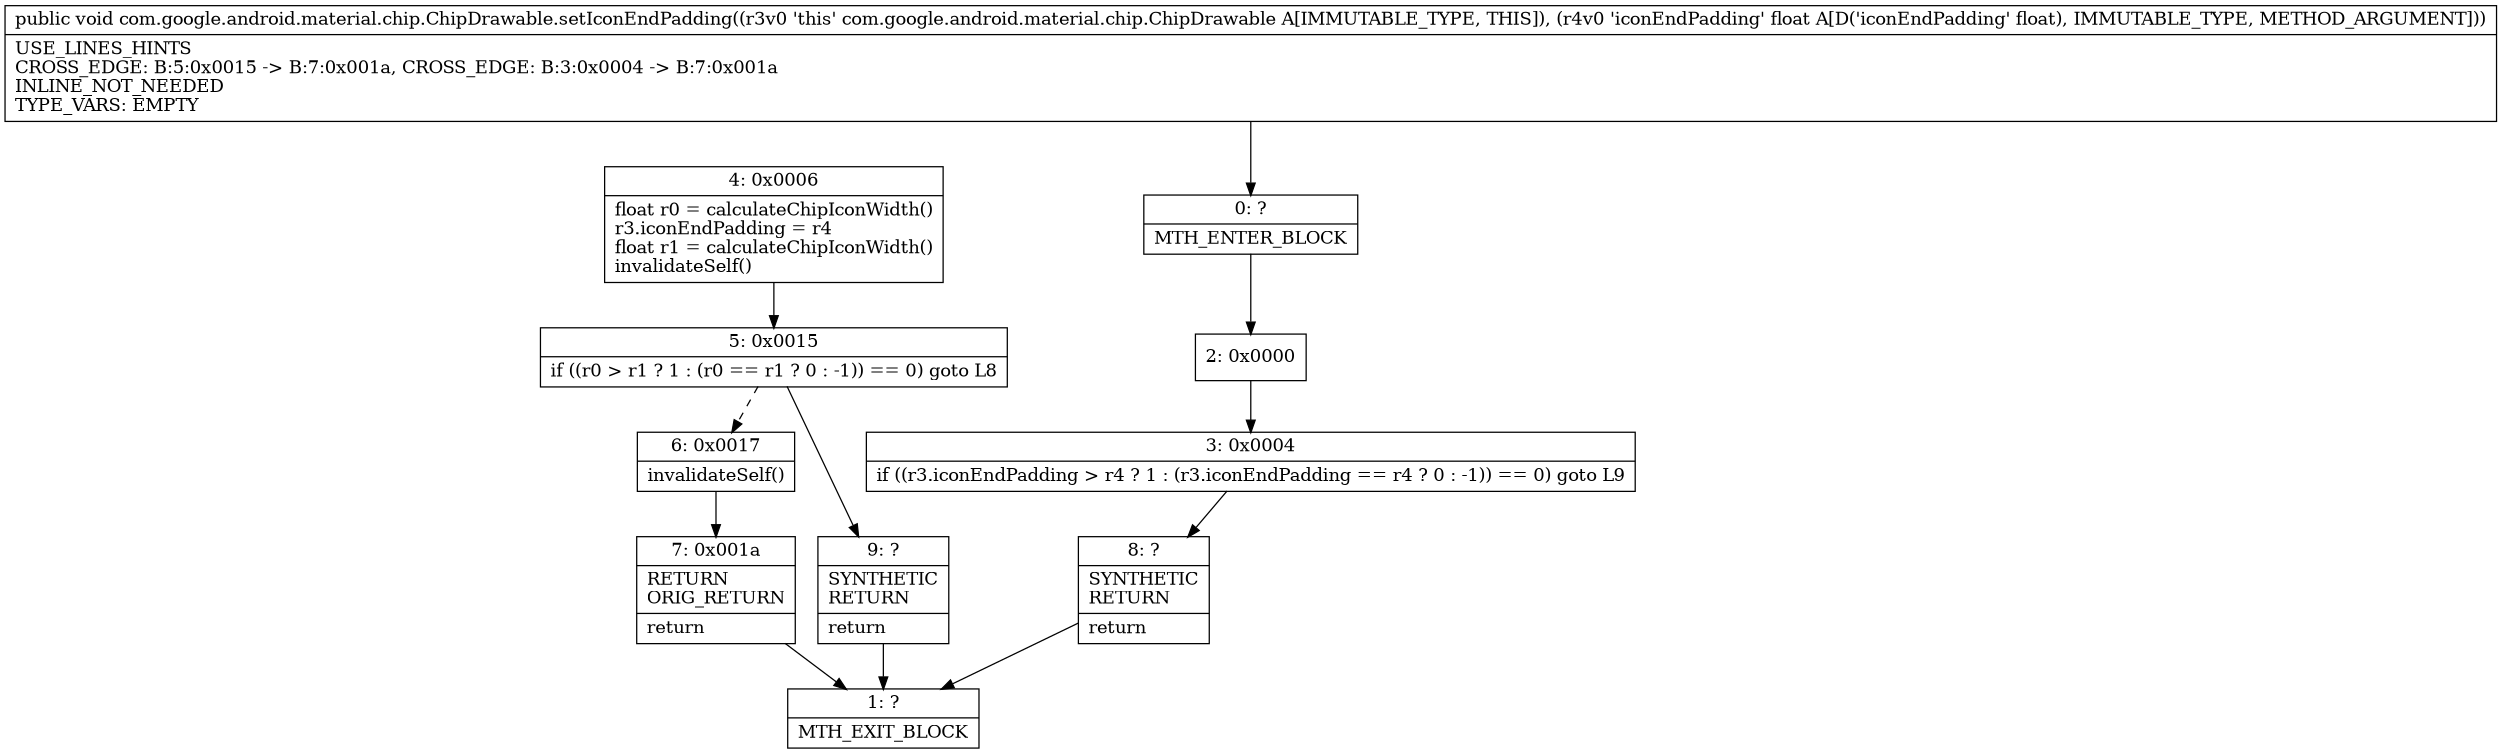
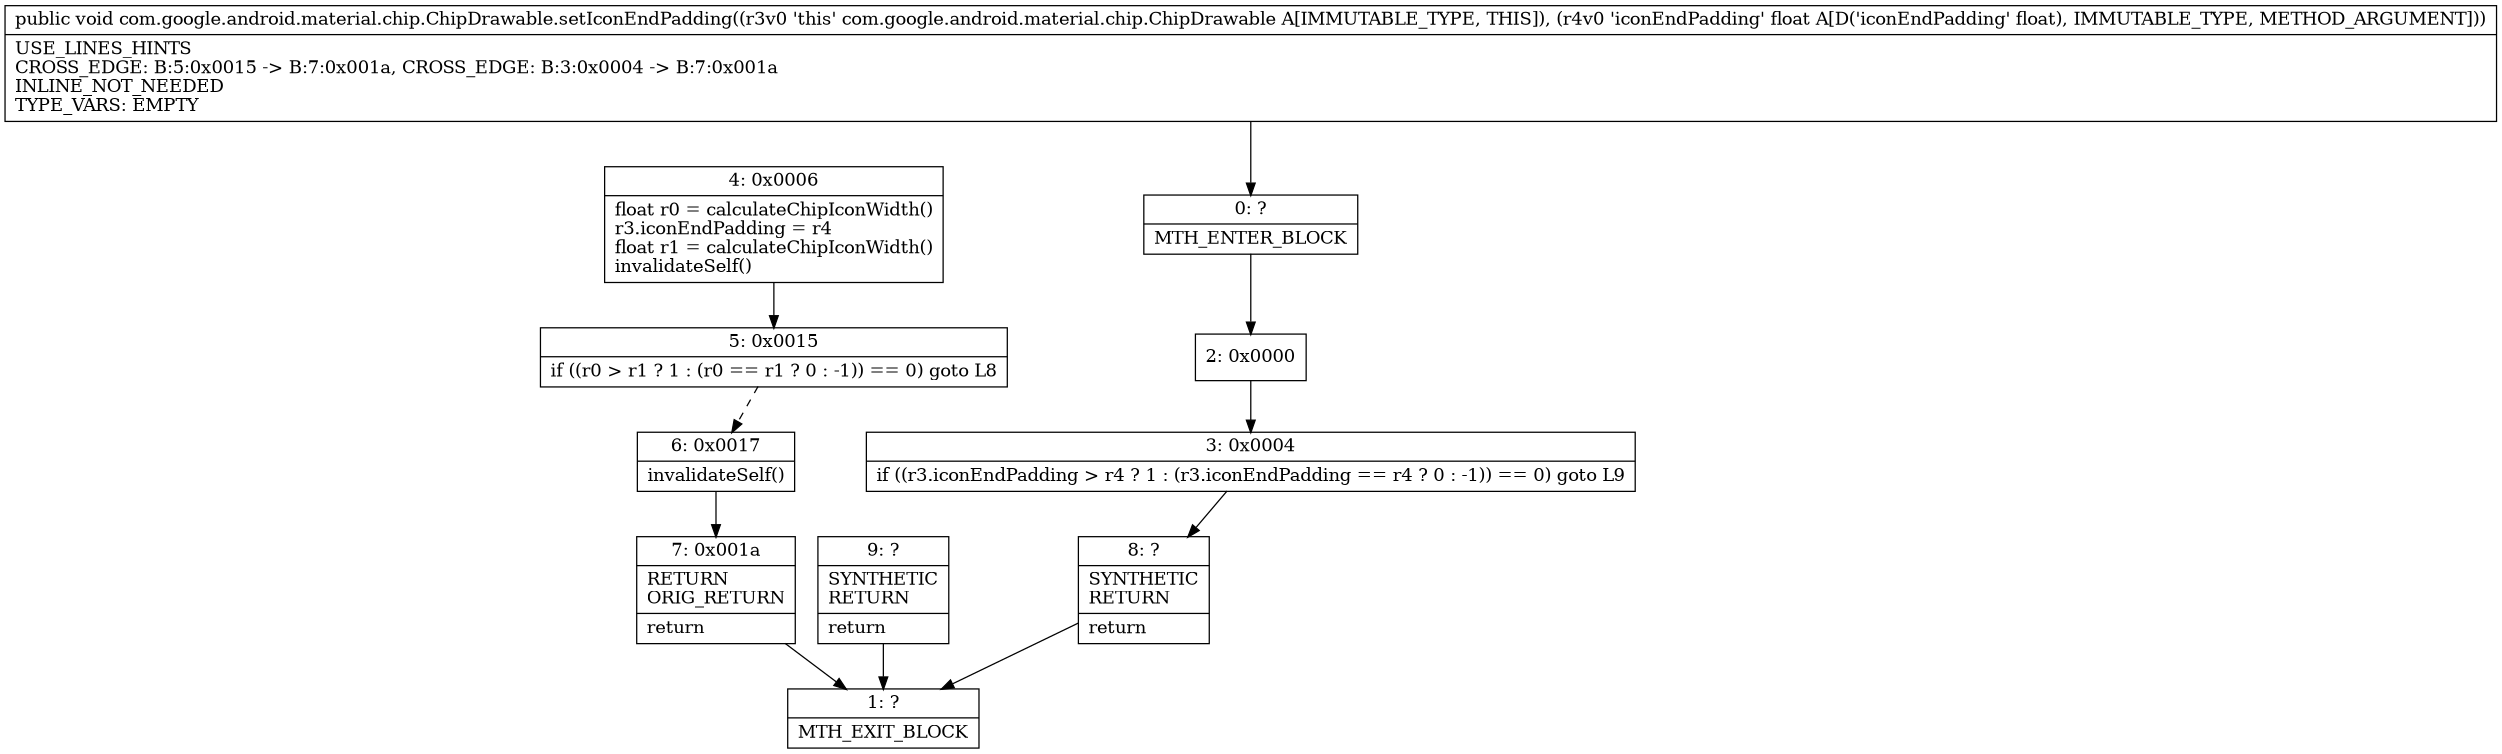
(820, 456) -> none
